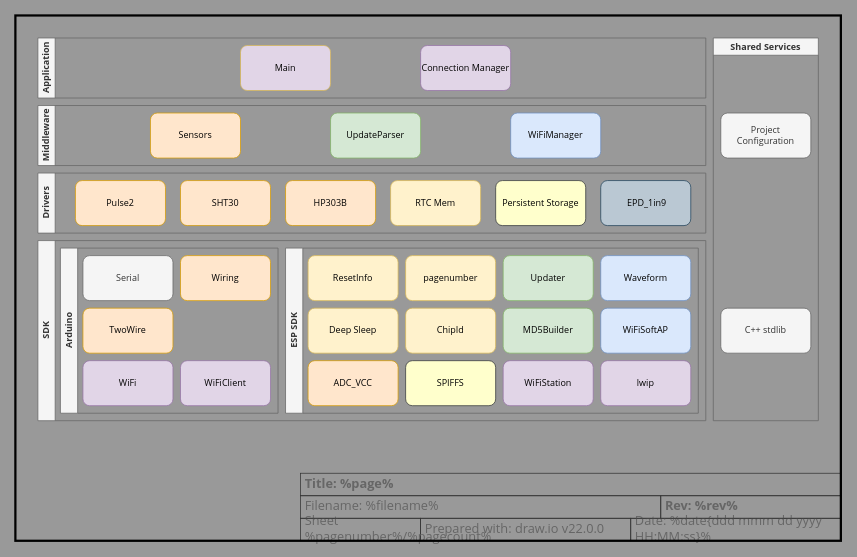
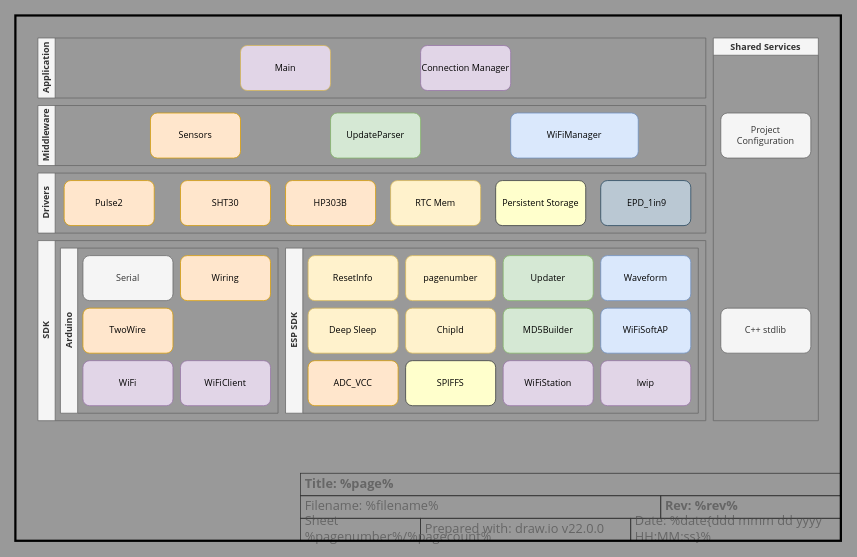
(555, 135) -> (574, 135)
(120, 203) -> (109, 203)
